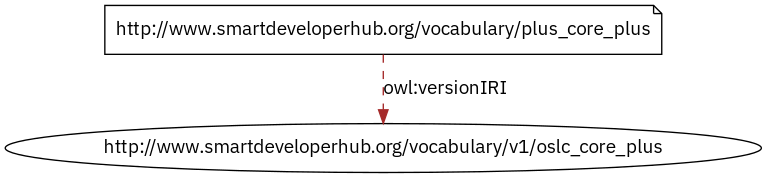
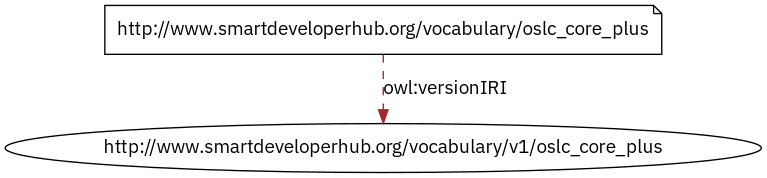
(383, 30) -> (383, 30)
